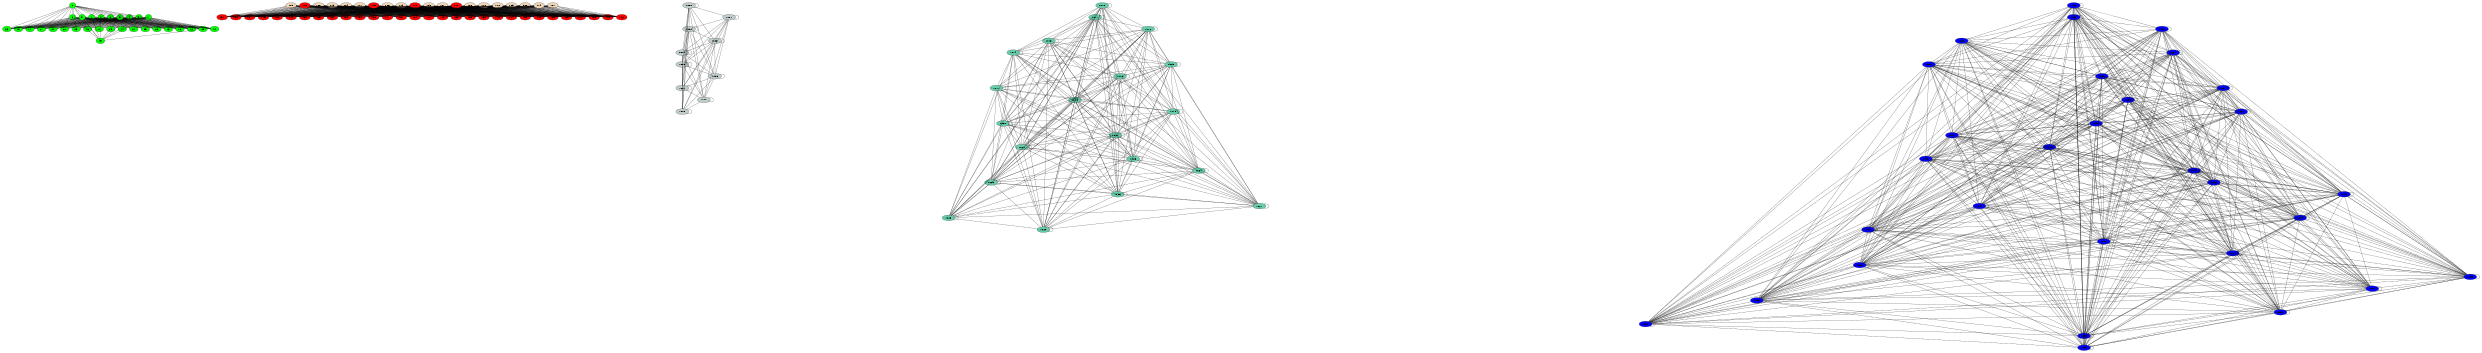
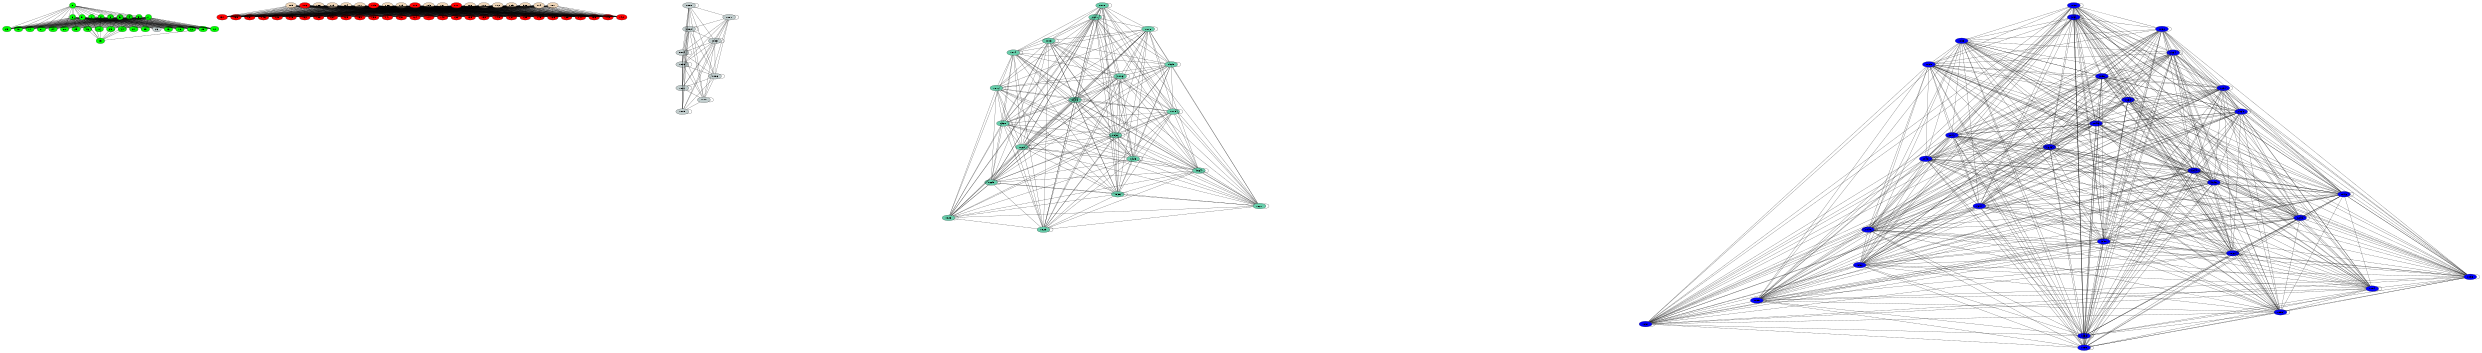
(109, 17) -> (82, 11)
(157, 29) -> (157, 29)
(1185, 118) -> none
